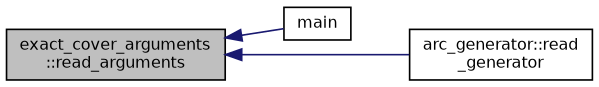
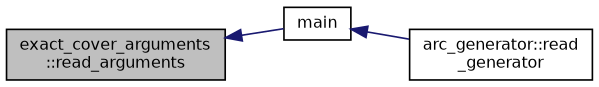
(326, 55) -> (388, 36)
